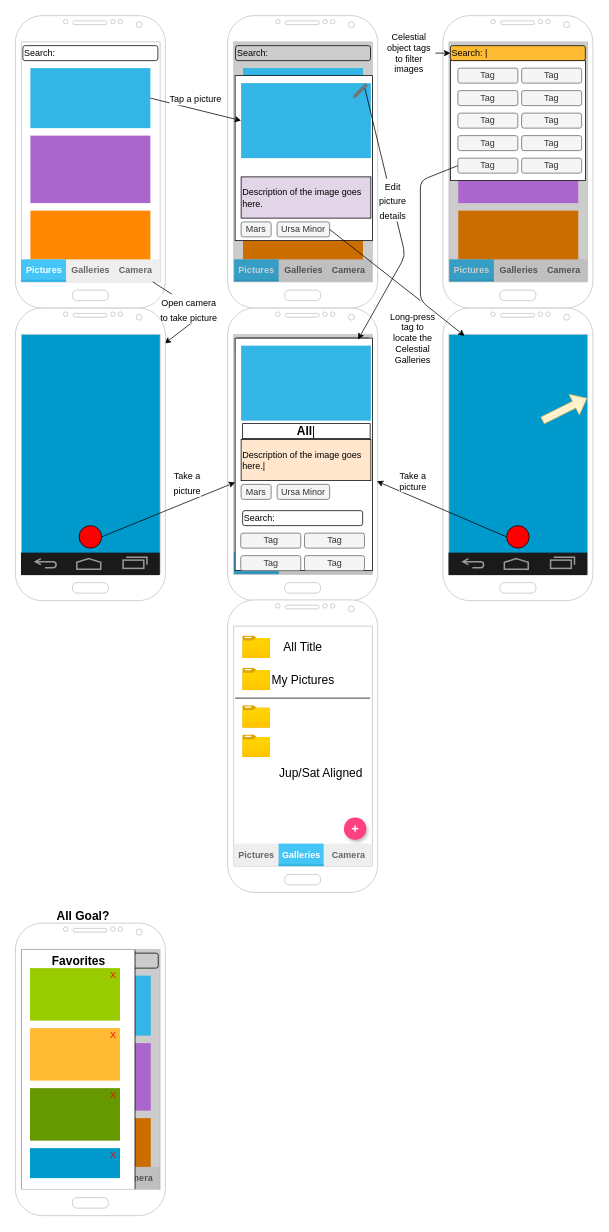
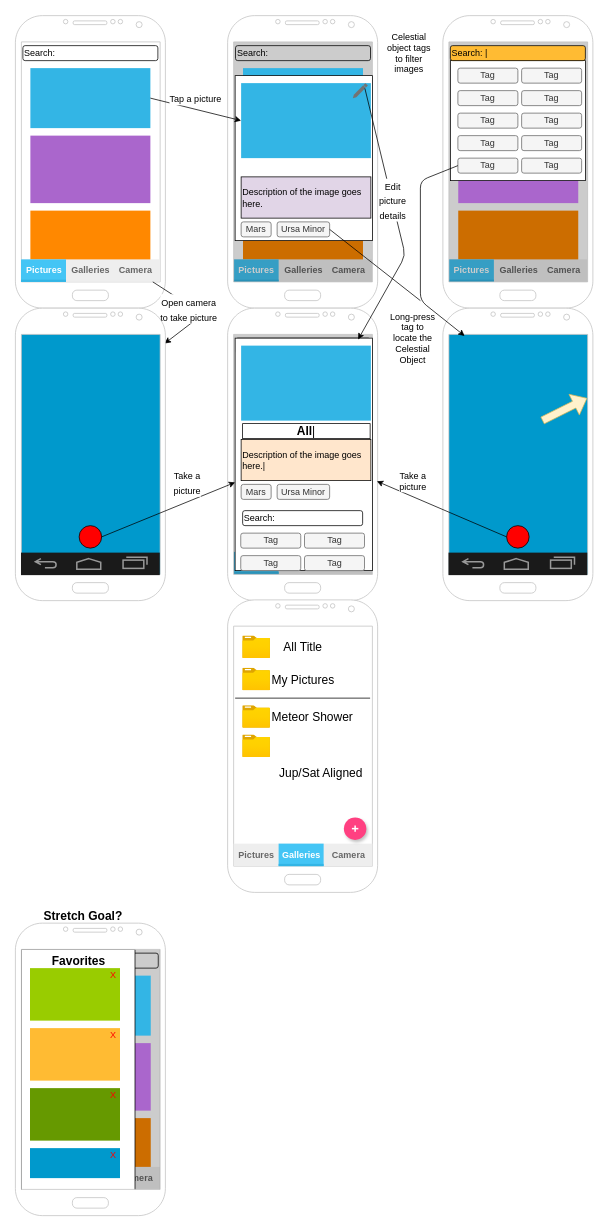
(444, 53) -> none
(413, 338) -> (413, 338)
none -> (315, 717)
(83, 915) -> (83, 915)
